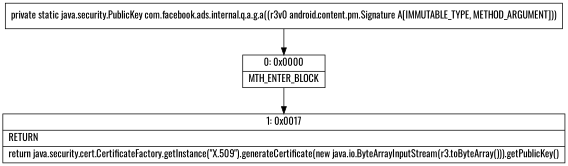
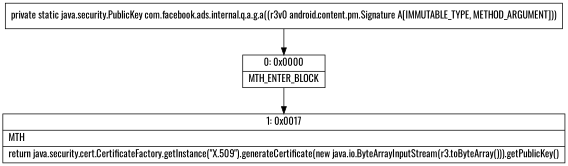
(24, 138) -> (17, 138)
